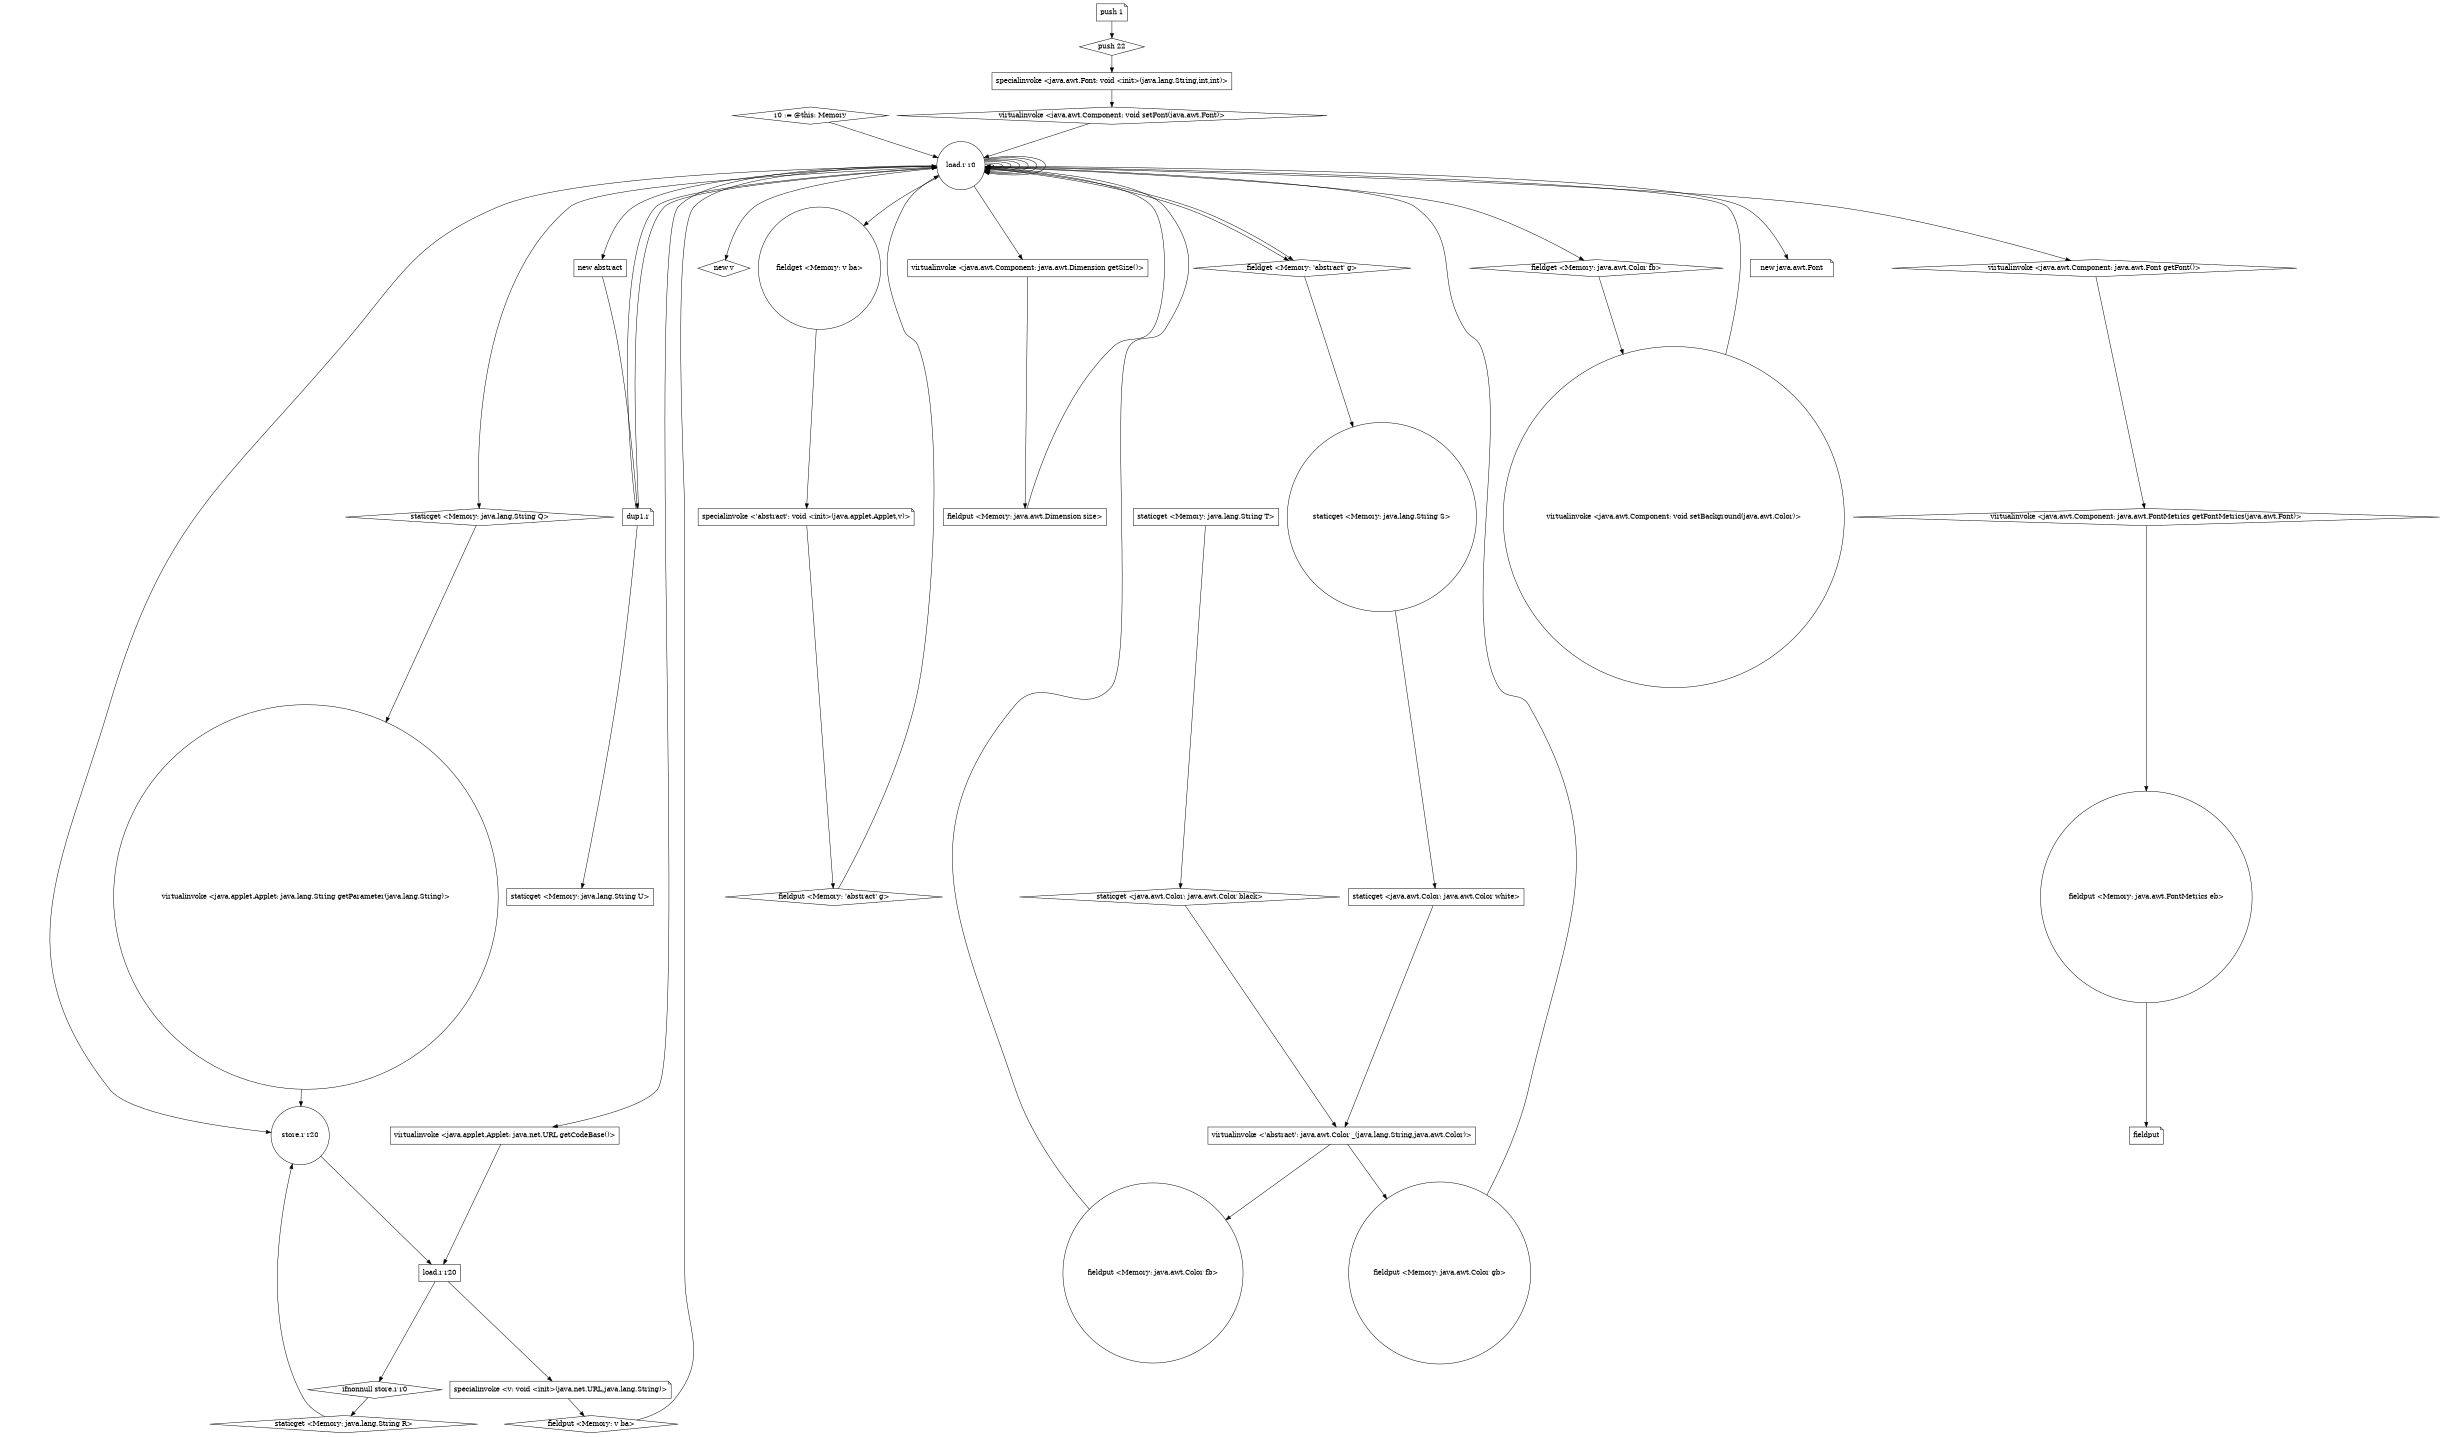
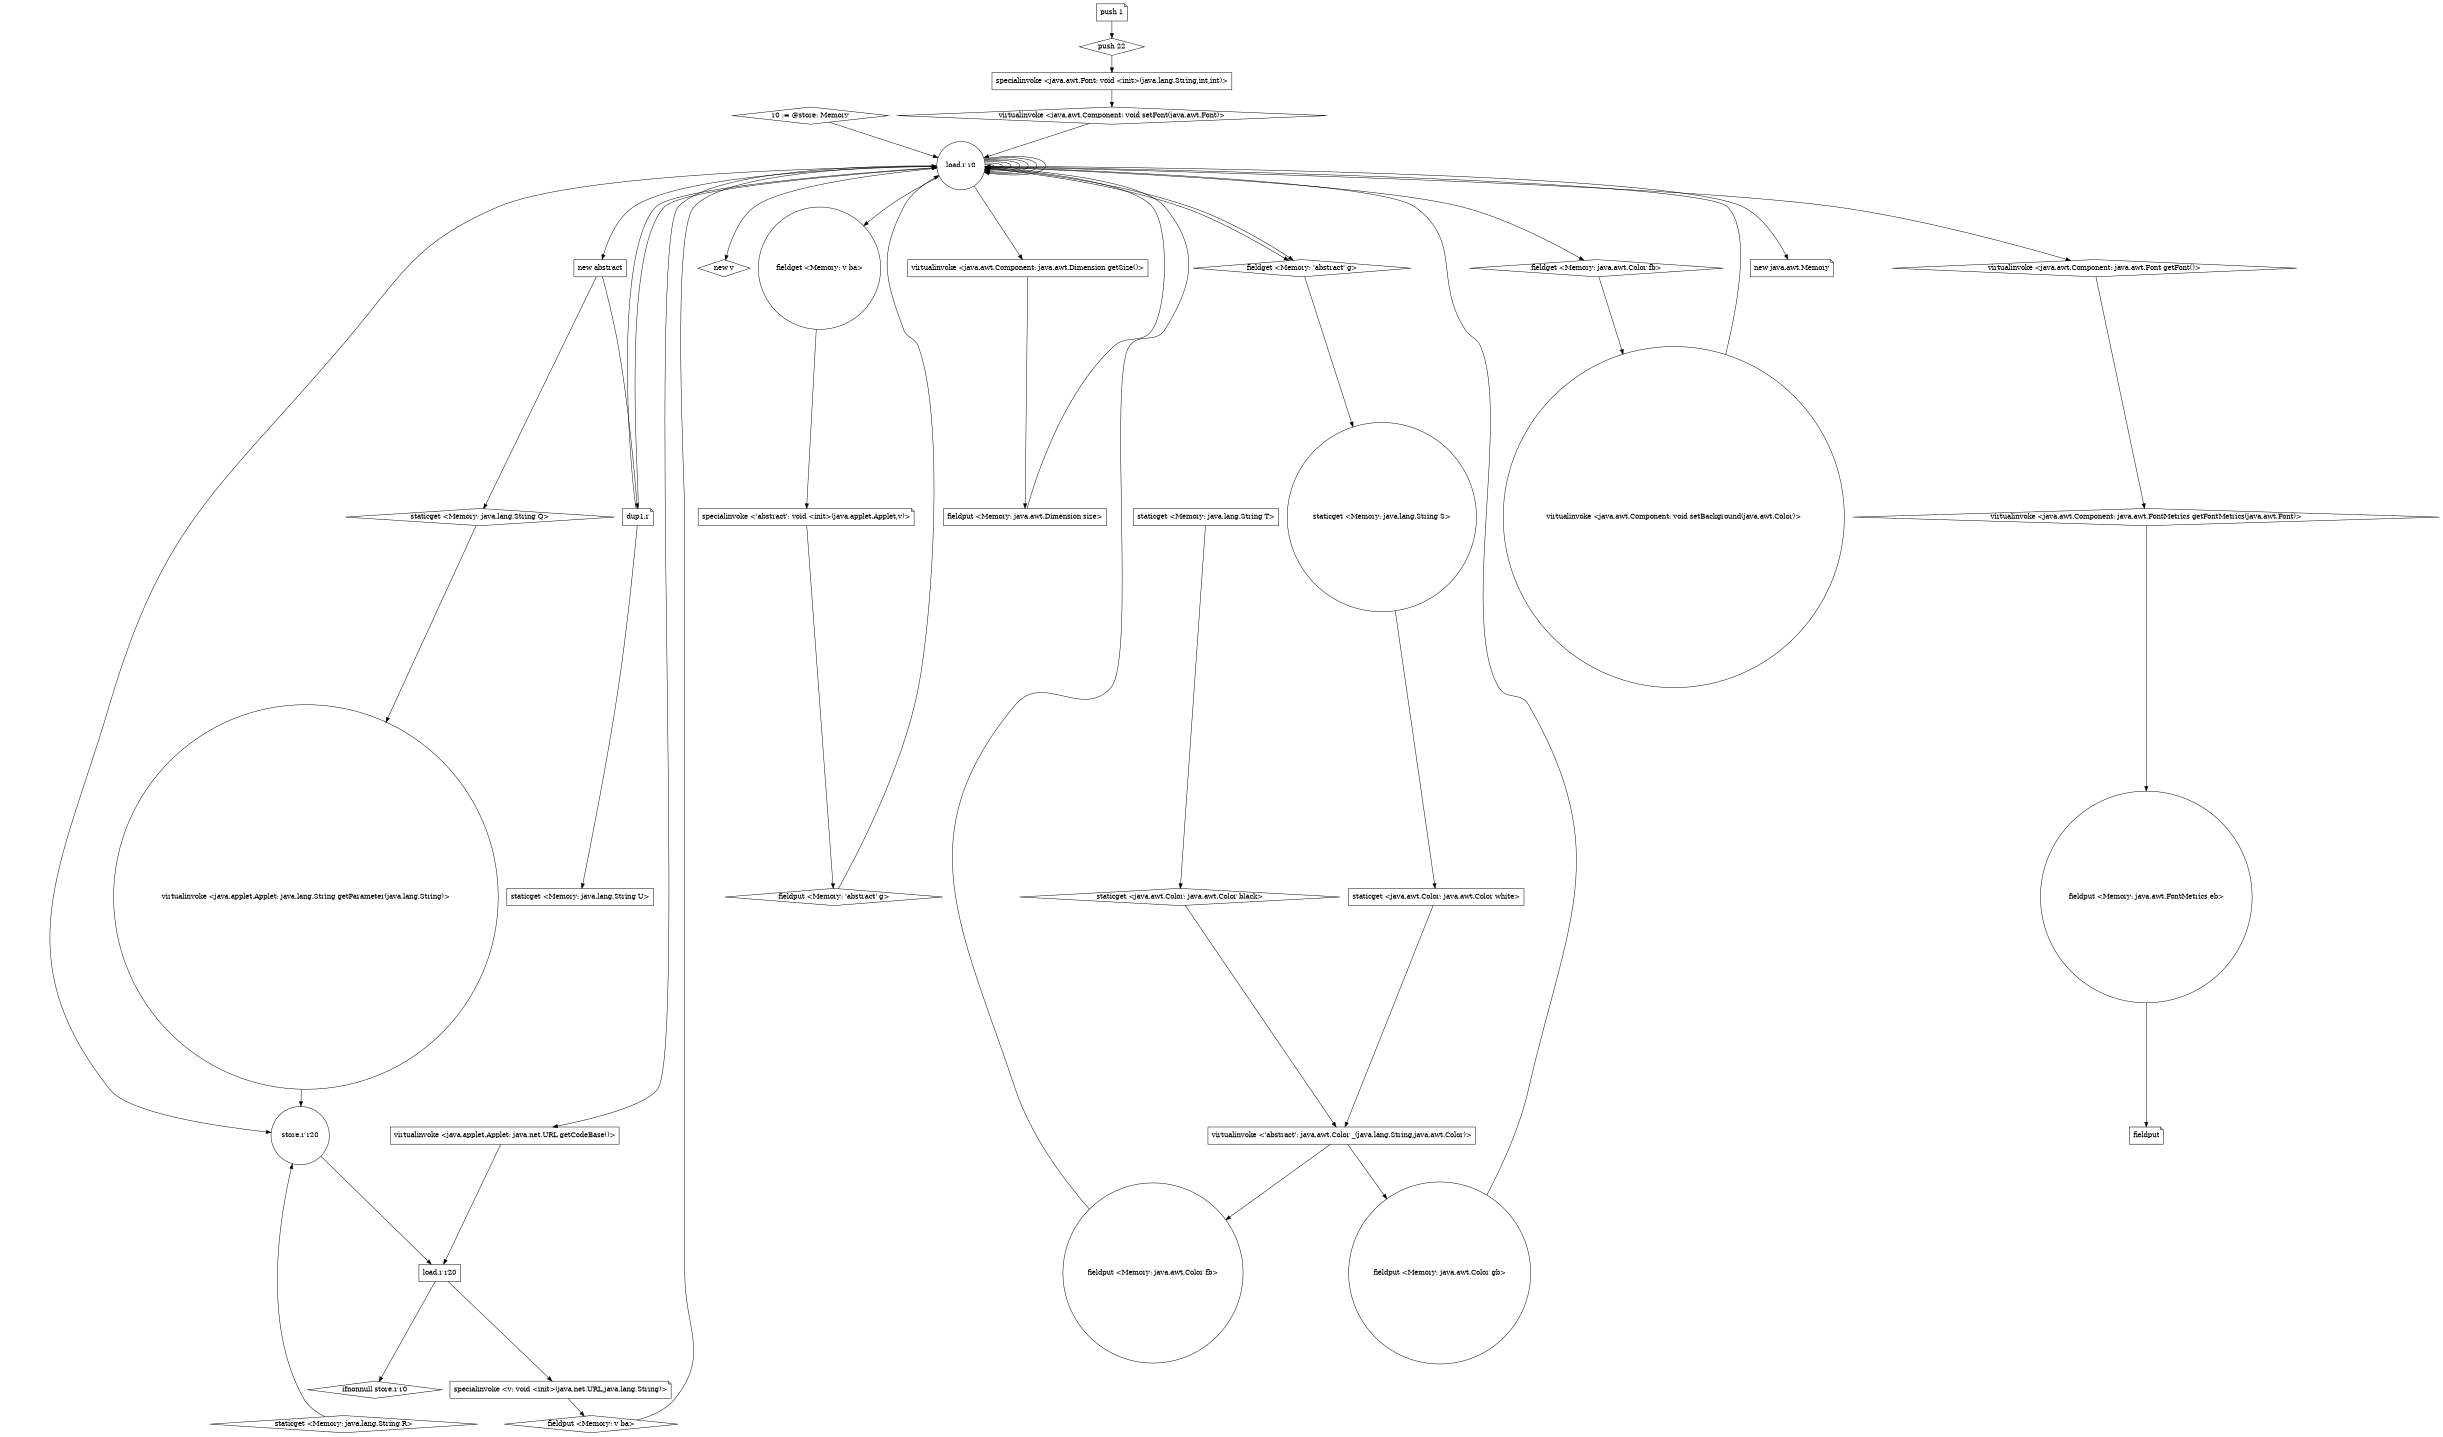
(810, 116) -> (810, 116)
(593, 198) -> (541, 391)
(1792, 268) -> (1792, 268)
(361, 1405) -> none
